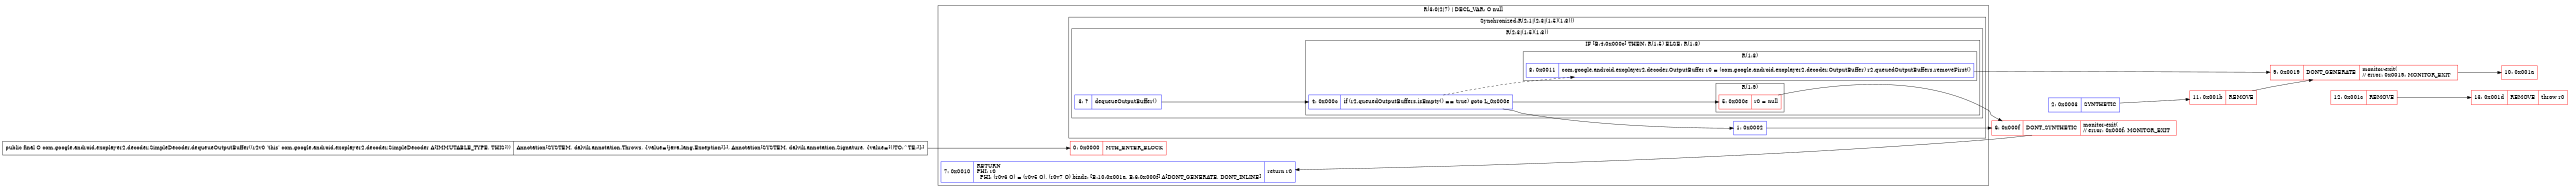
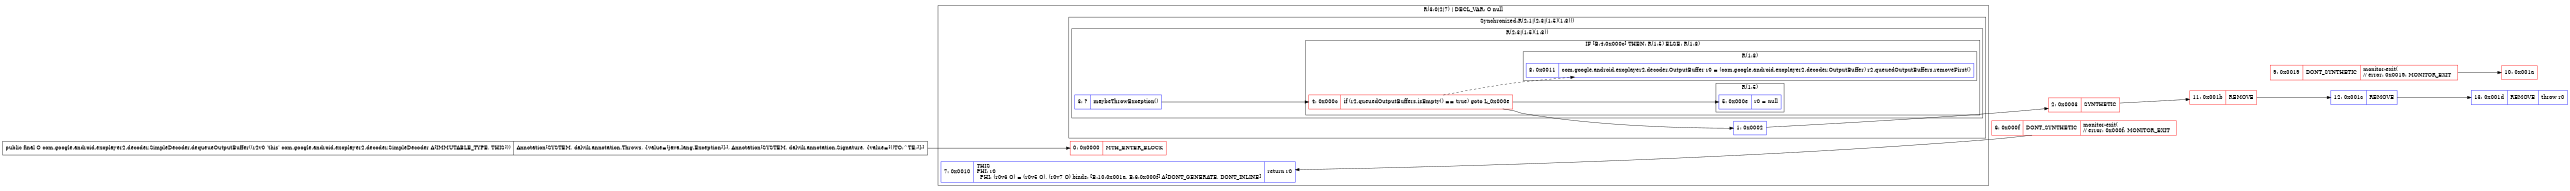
(2120, 72) -> none
(2331, 72) -> (2332, 72)
(1892, 85) -> none
(2281, 85) -> (2292, 98)
(1750, 88) -> (1750, 88)
(2364, 98) -> (2364, 98)
(2519, 98) -> (2519, 98)
(1126, 102) -> (1126, 102)
(1411, 102) -> (1411, 102)
(1750, 102) -> (1750, 102)
(2084, 105) -> (2084, 105)
(1877, 128) -> (1885, 121)
(989, 166) -> (984, 166)
